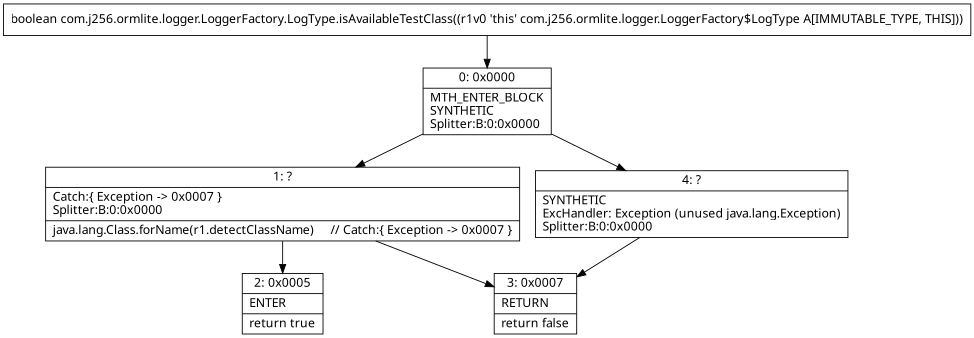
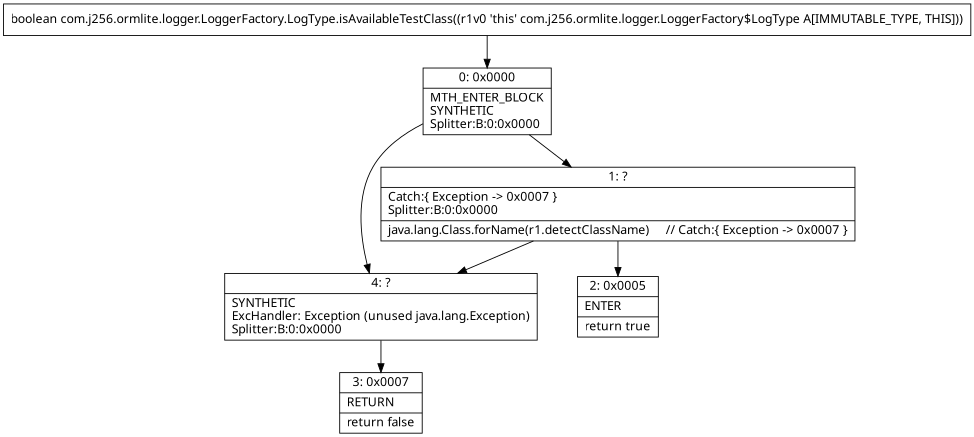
(431, 262) -> (500, 255)
